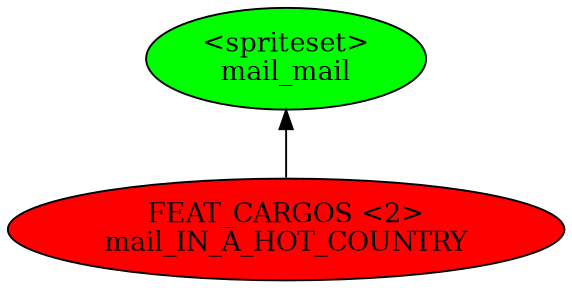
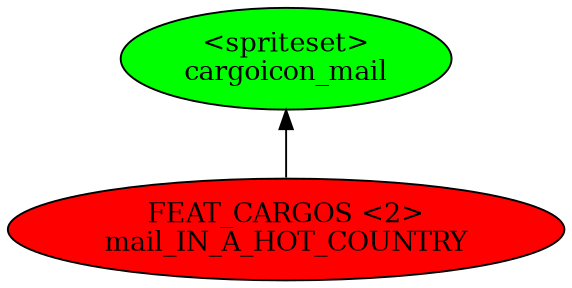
(286, 59) -> (286, 59)
